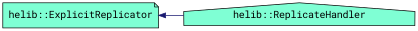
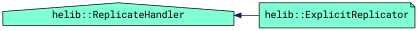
(175, 15) -> (250, 15)
